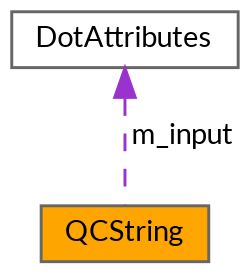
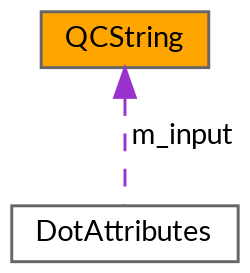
(125, 151) -> (125, 151)
